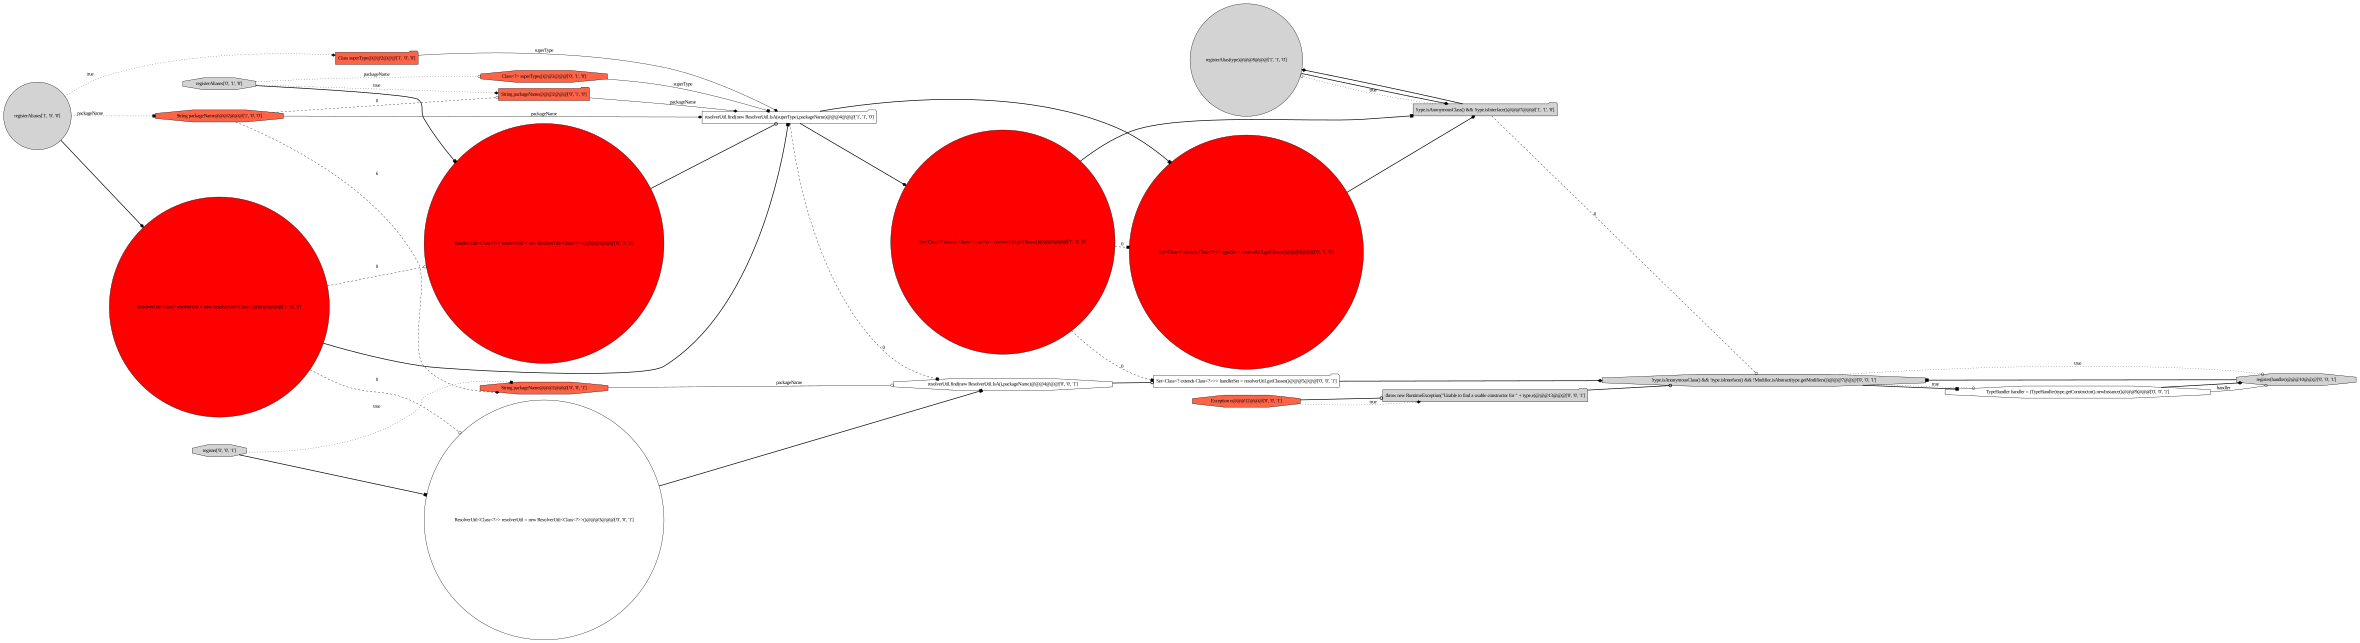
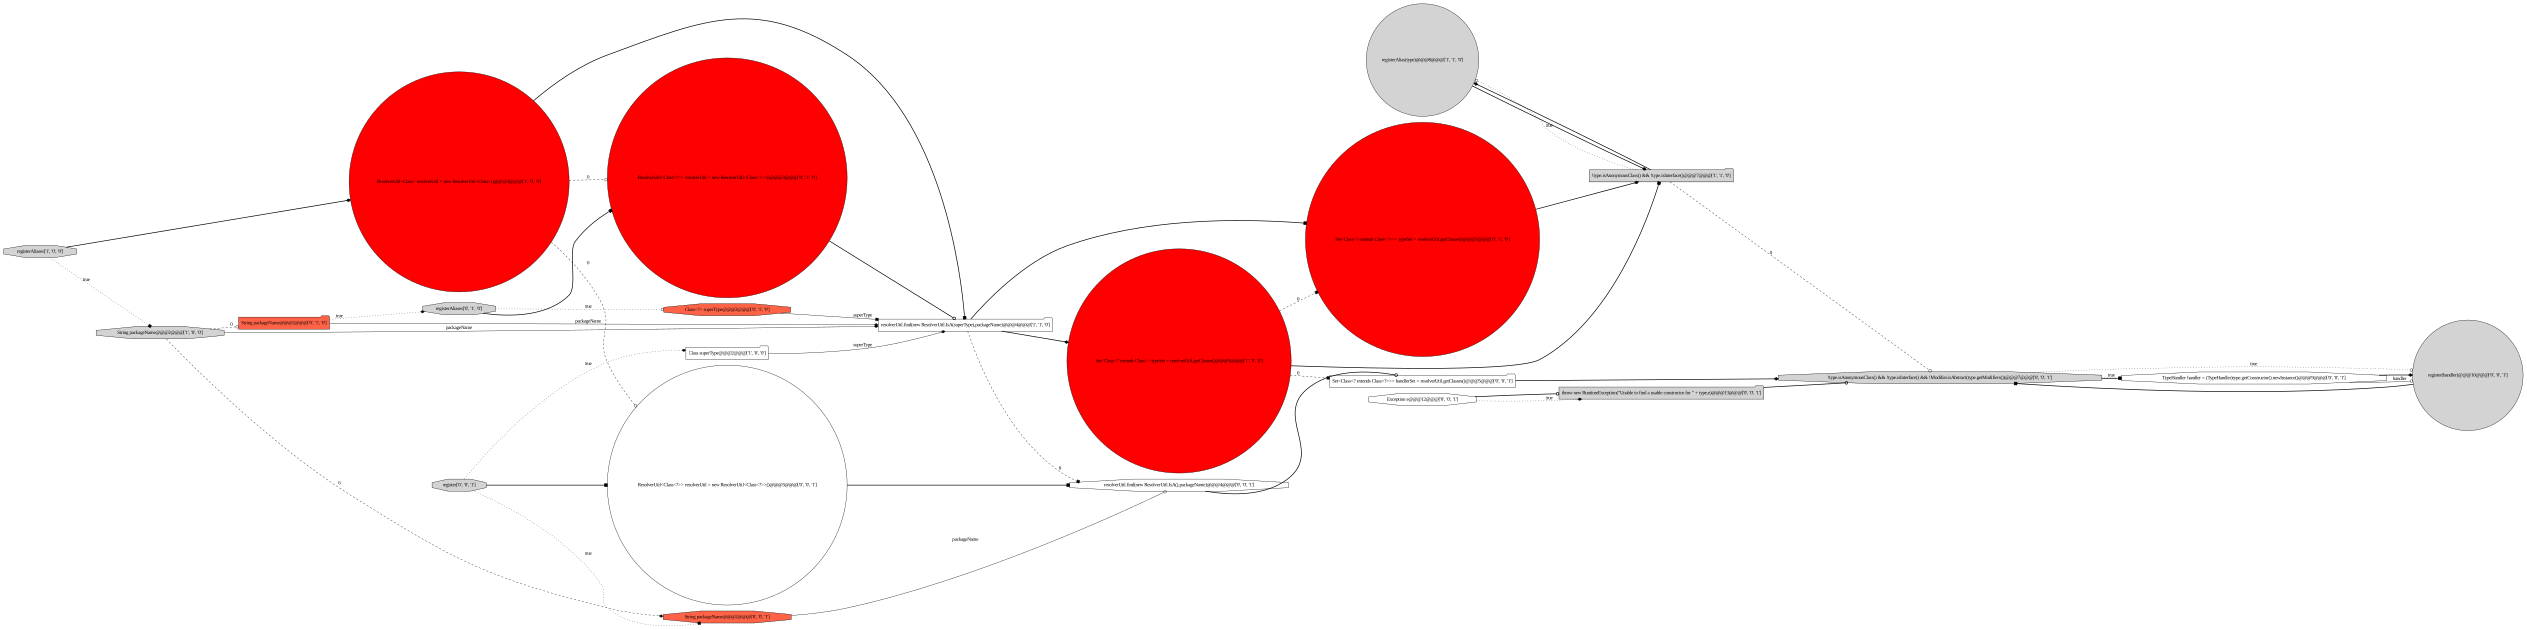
(195, 58) -> (559, 389)
(377, 58) -> (727, 353)
(377, 75) -> (588, 307)
(375, 89) -> (375, 316)
(90, 113) -> (86, 280)
(37, 116) -> (40, 252)
(219, 116) -> (160, 333)
(2296, 380) -> (2468, 375)
(1246, 401) -> (1423, 399)
